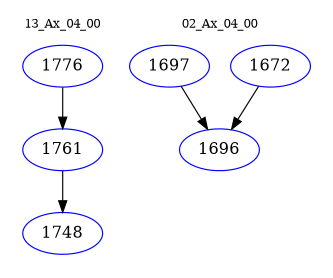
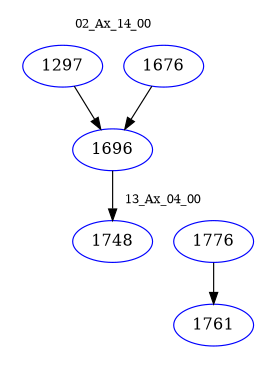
(220, 25) -> (113, 25)
(170, 66) -> (63, 66)
(271, 66) -> (164, 66)
(63, 186) -> (113, 196)
